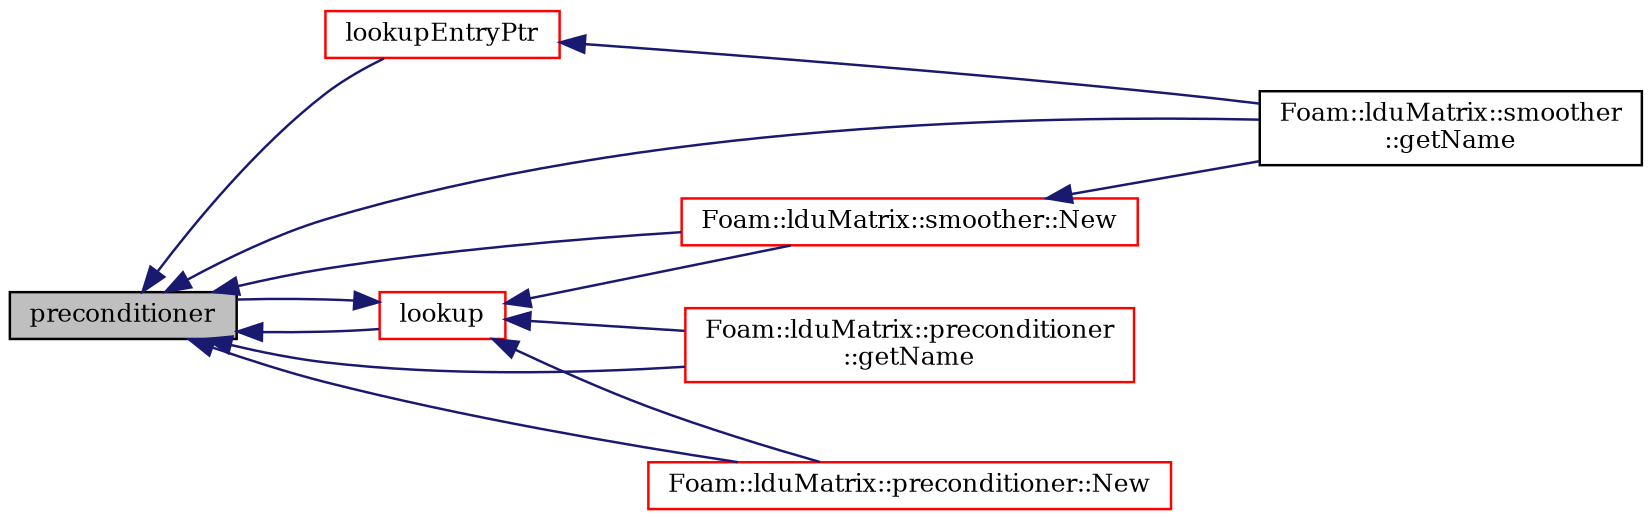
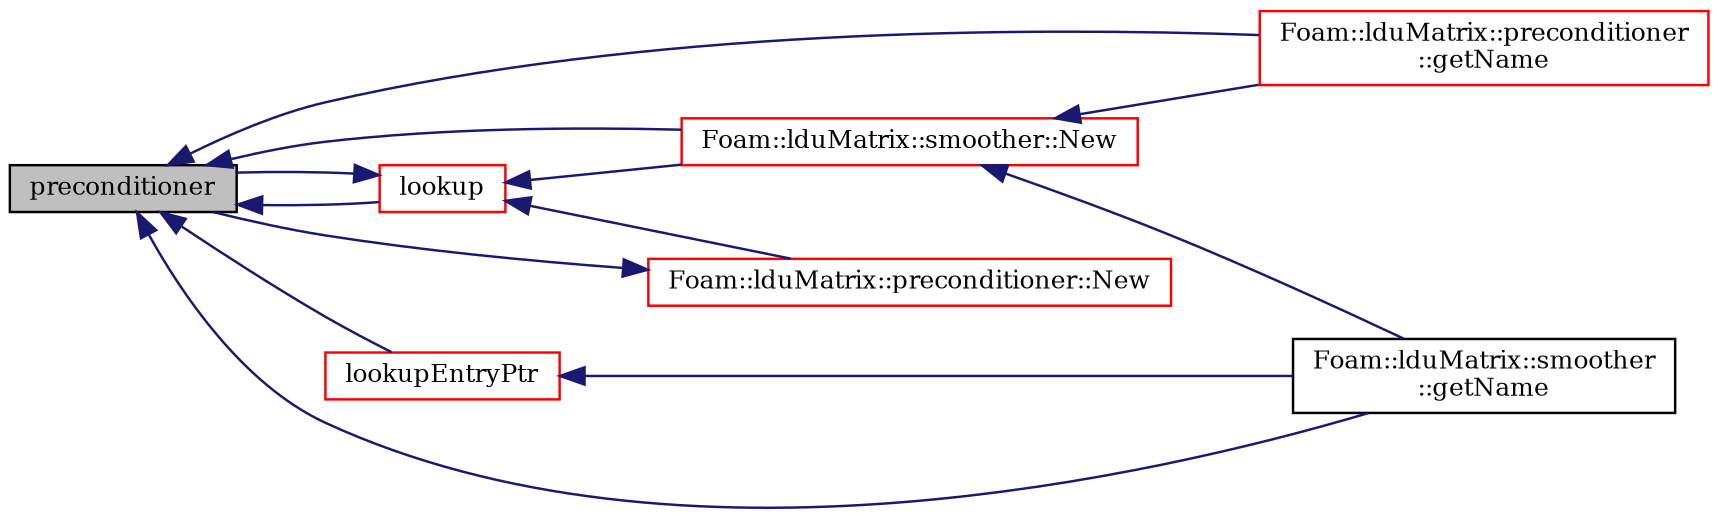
(608, 326) -> (1169, 99)
(473, 416) -> (417, 248)
